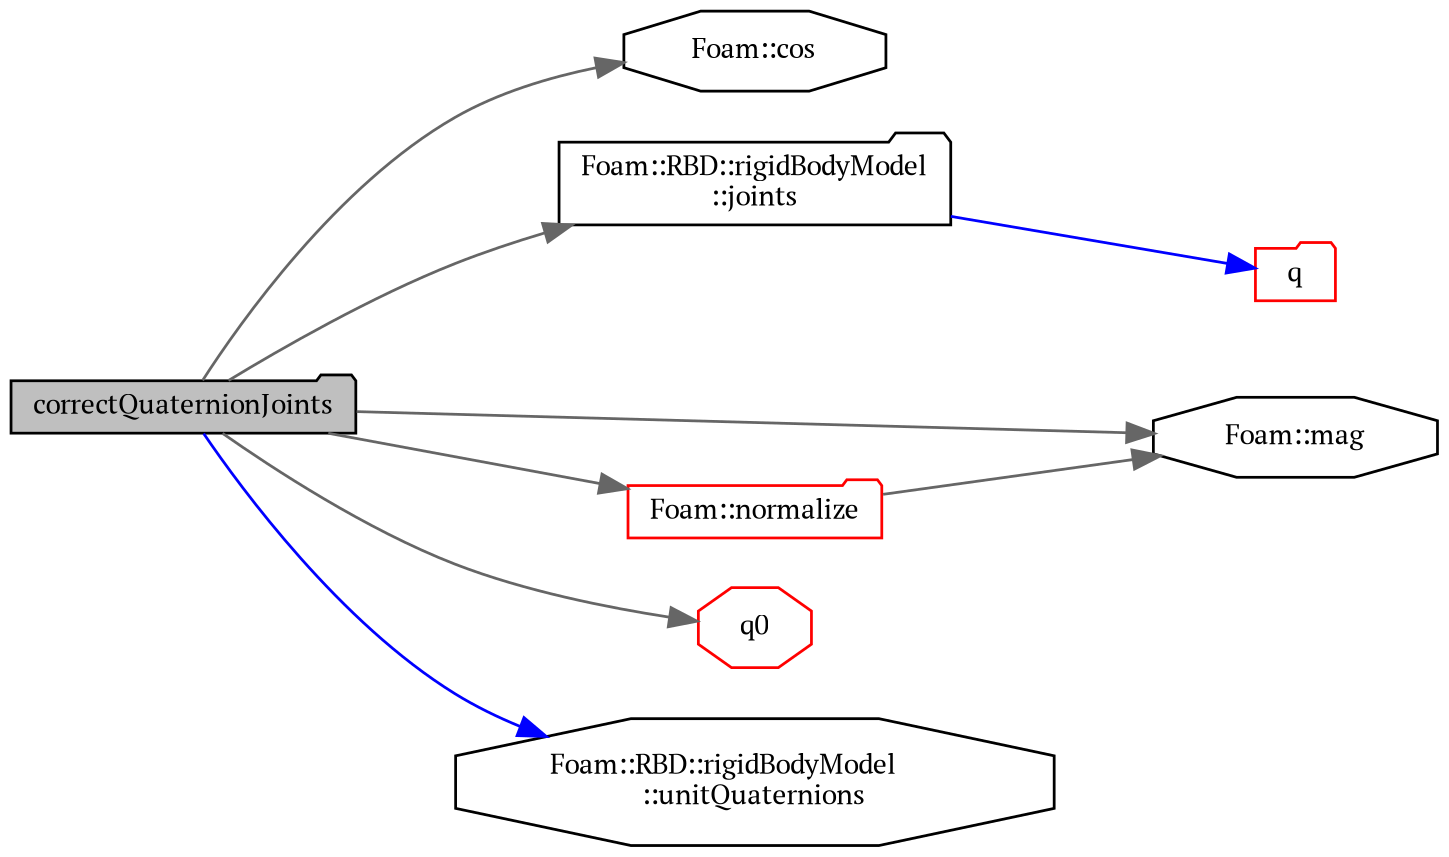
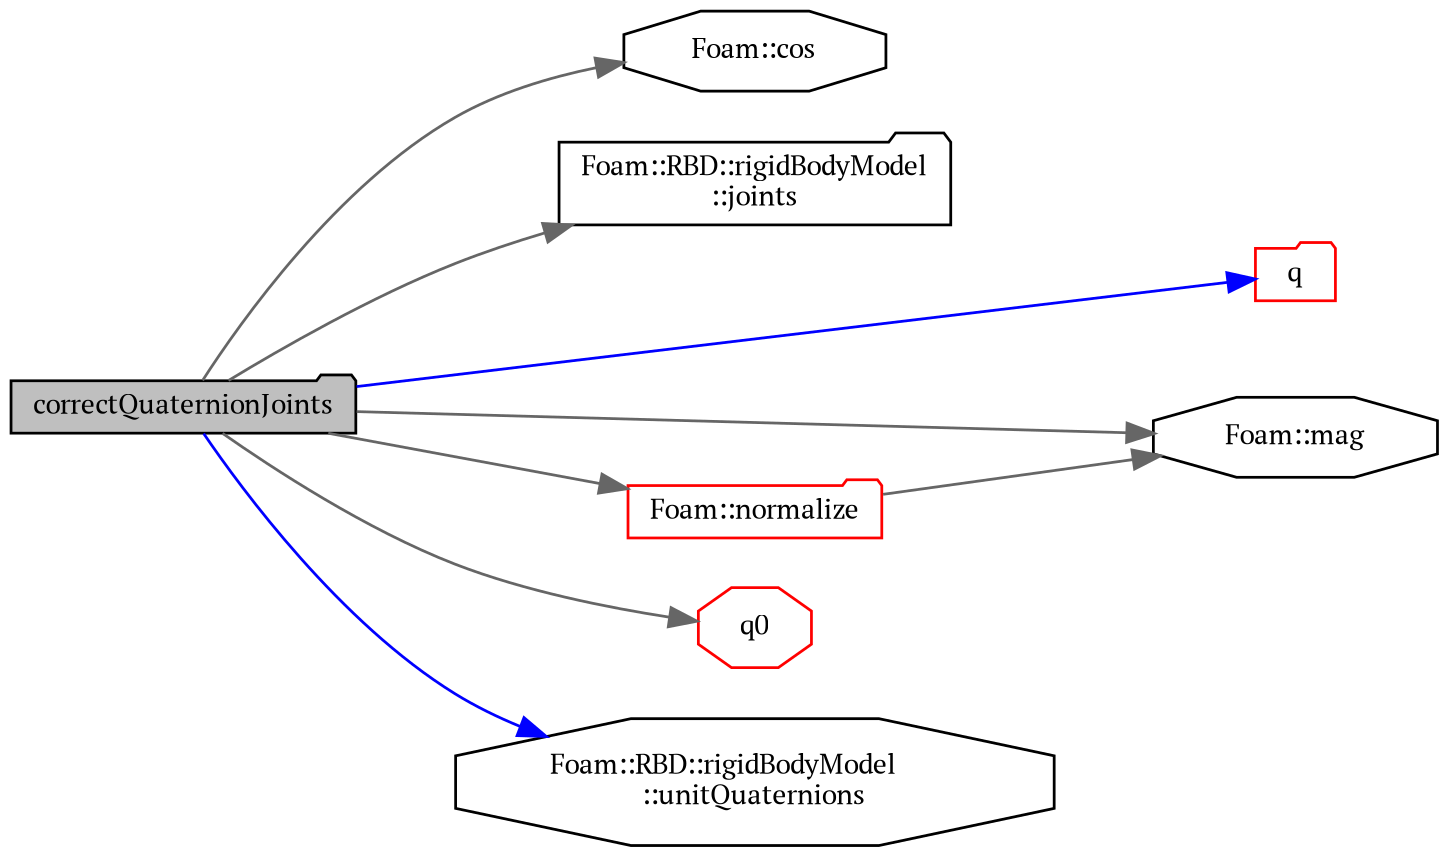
(1089, 240) -> (792, 334)
